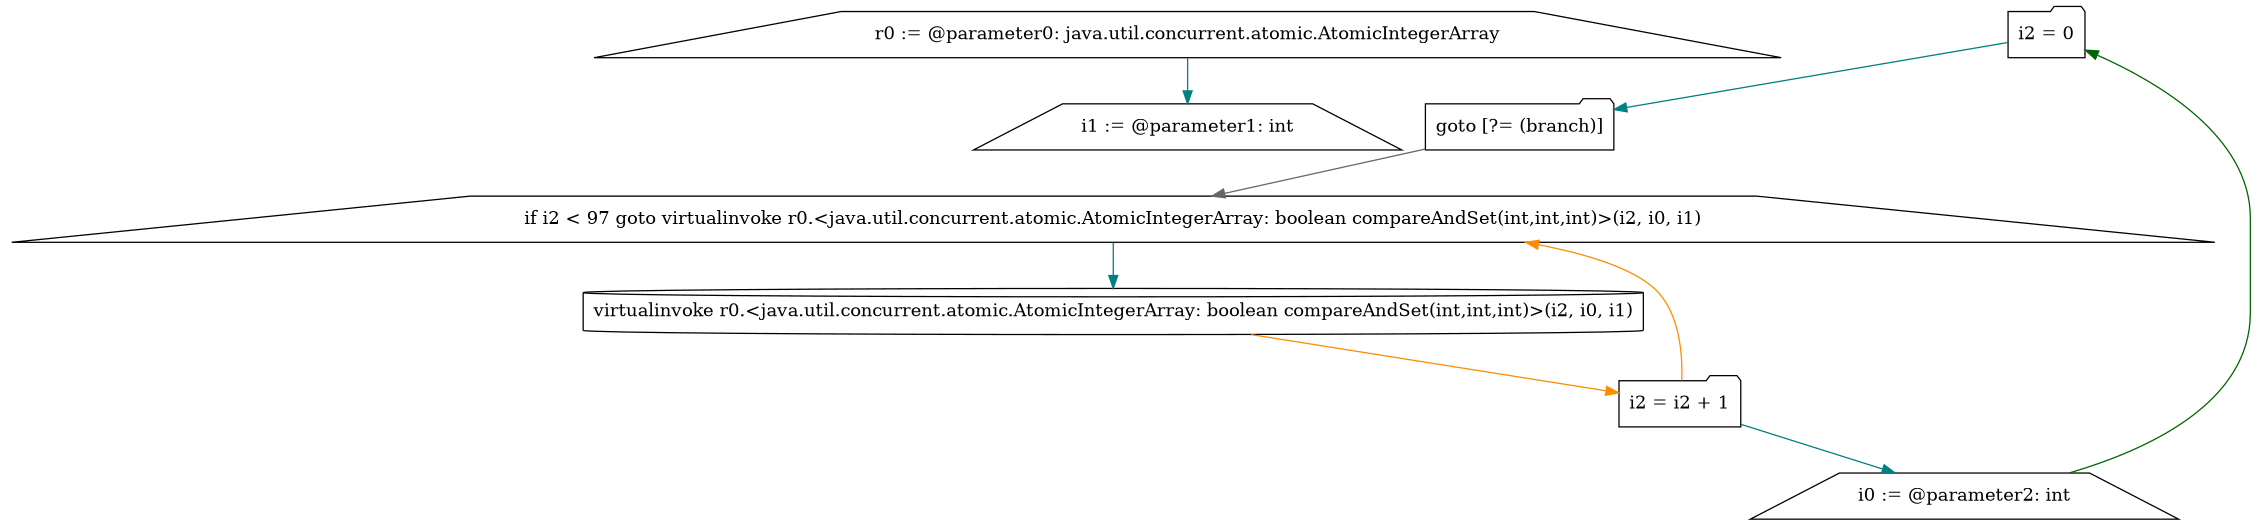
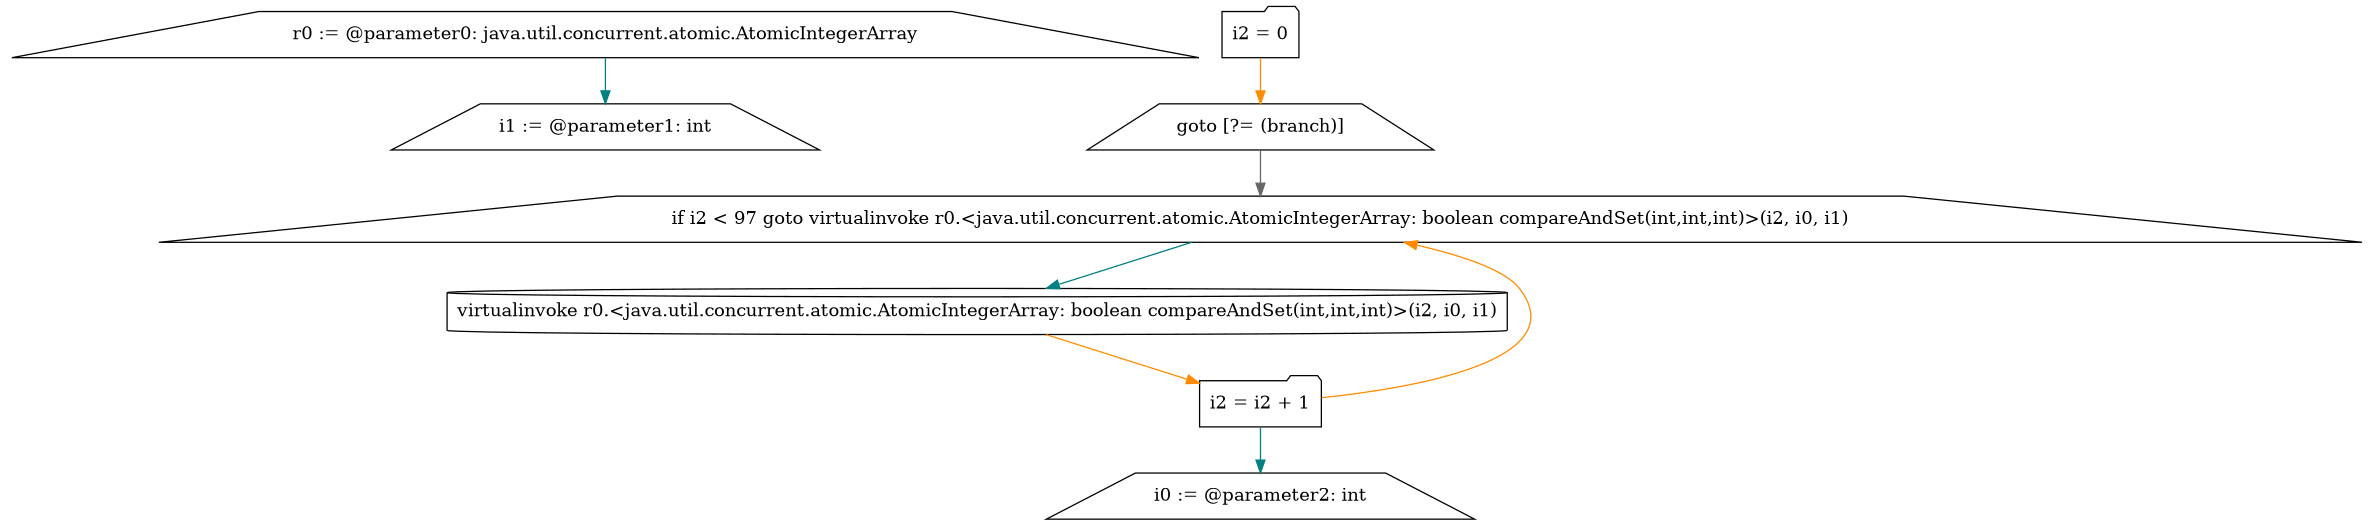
(1817, 75) -> (1260, 74)
(1520, 127) -> (1260, 127)
(2250, 277) -> none
